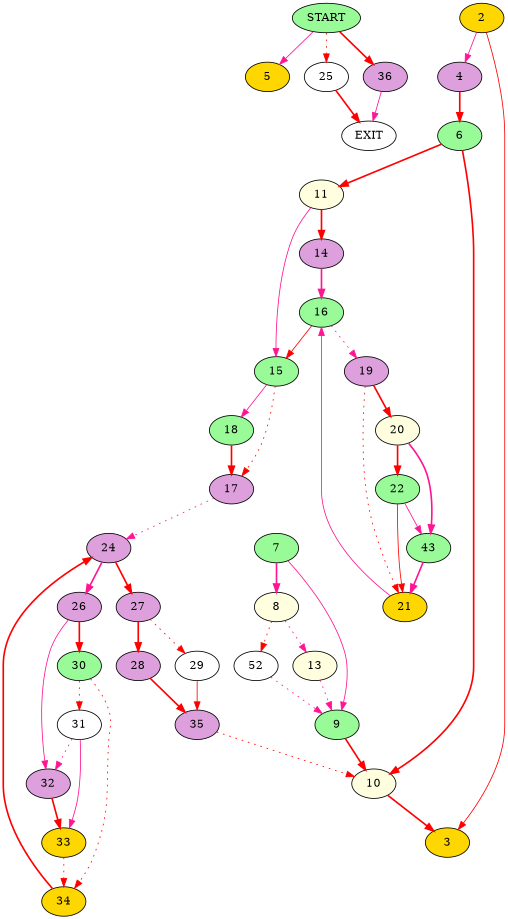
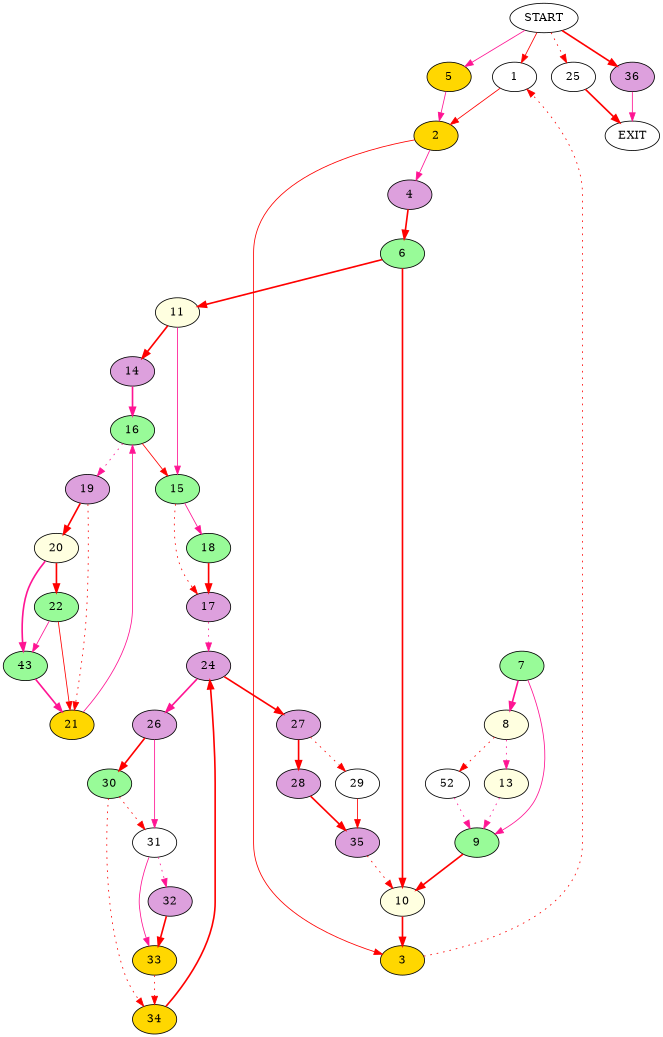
(326, 18) -> (544, 18)
none -> (515, 77)
none -> (444, 102)
(43, 688) -> (155, 780)
